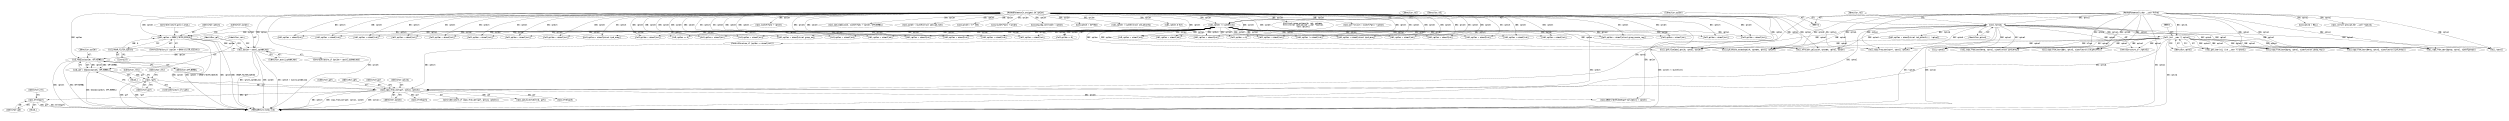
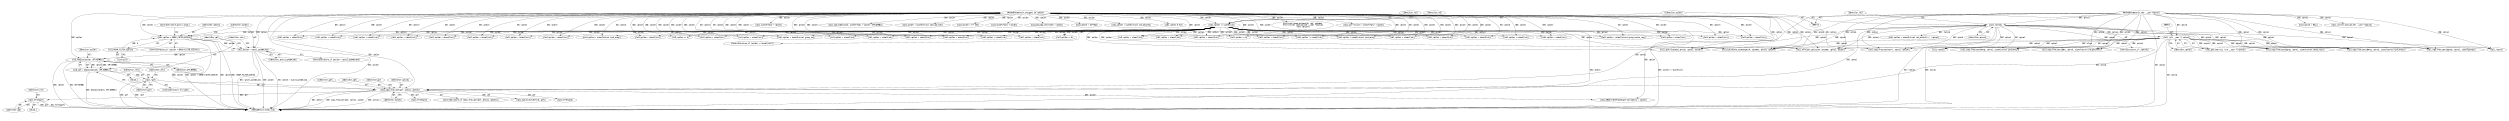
(2141, 13) -> (2141, 13)
(2150, 42) -> (2027, 46)
(554, 47) -> (434, 15)
